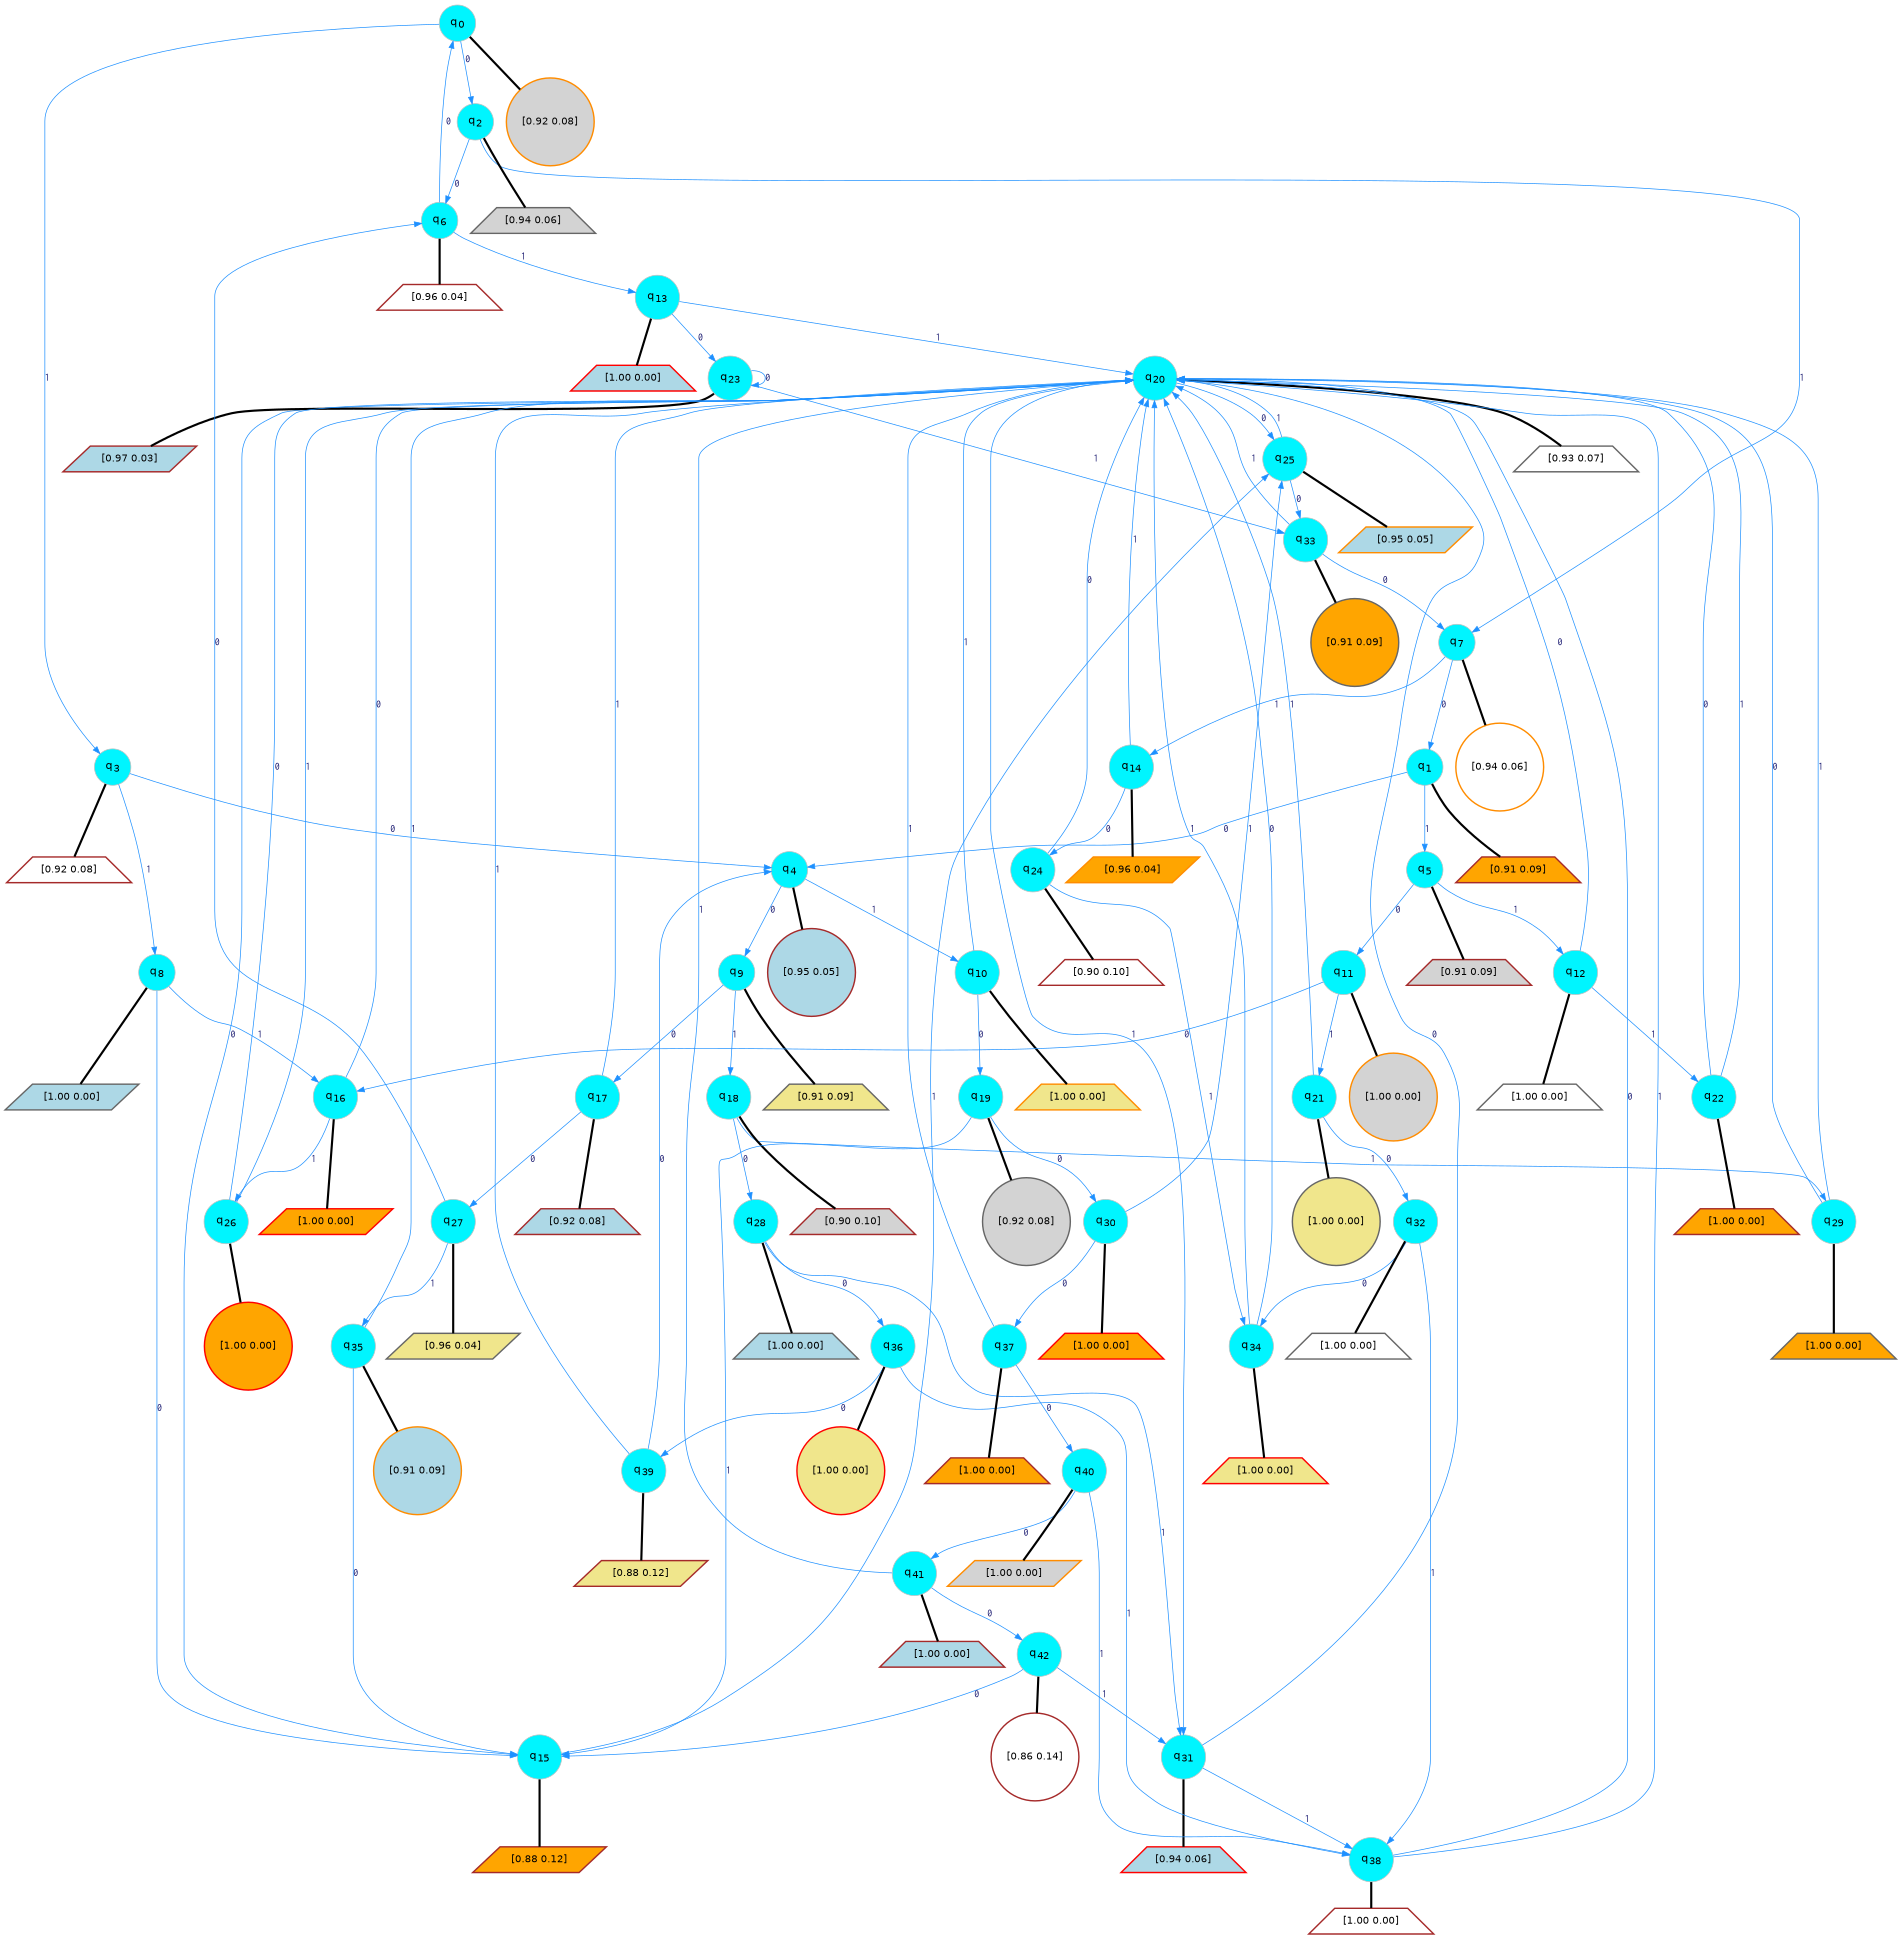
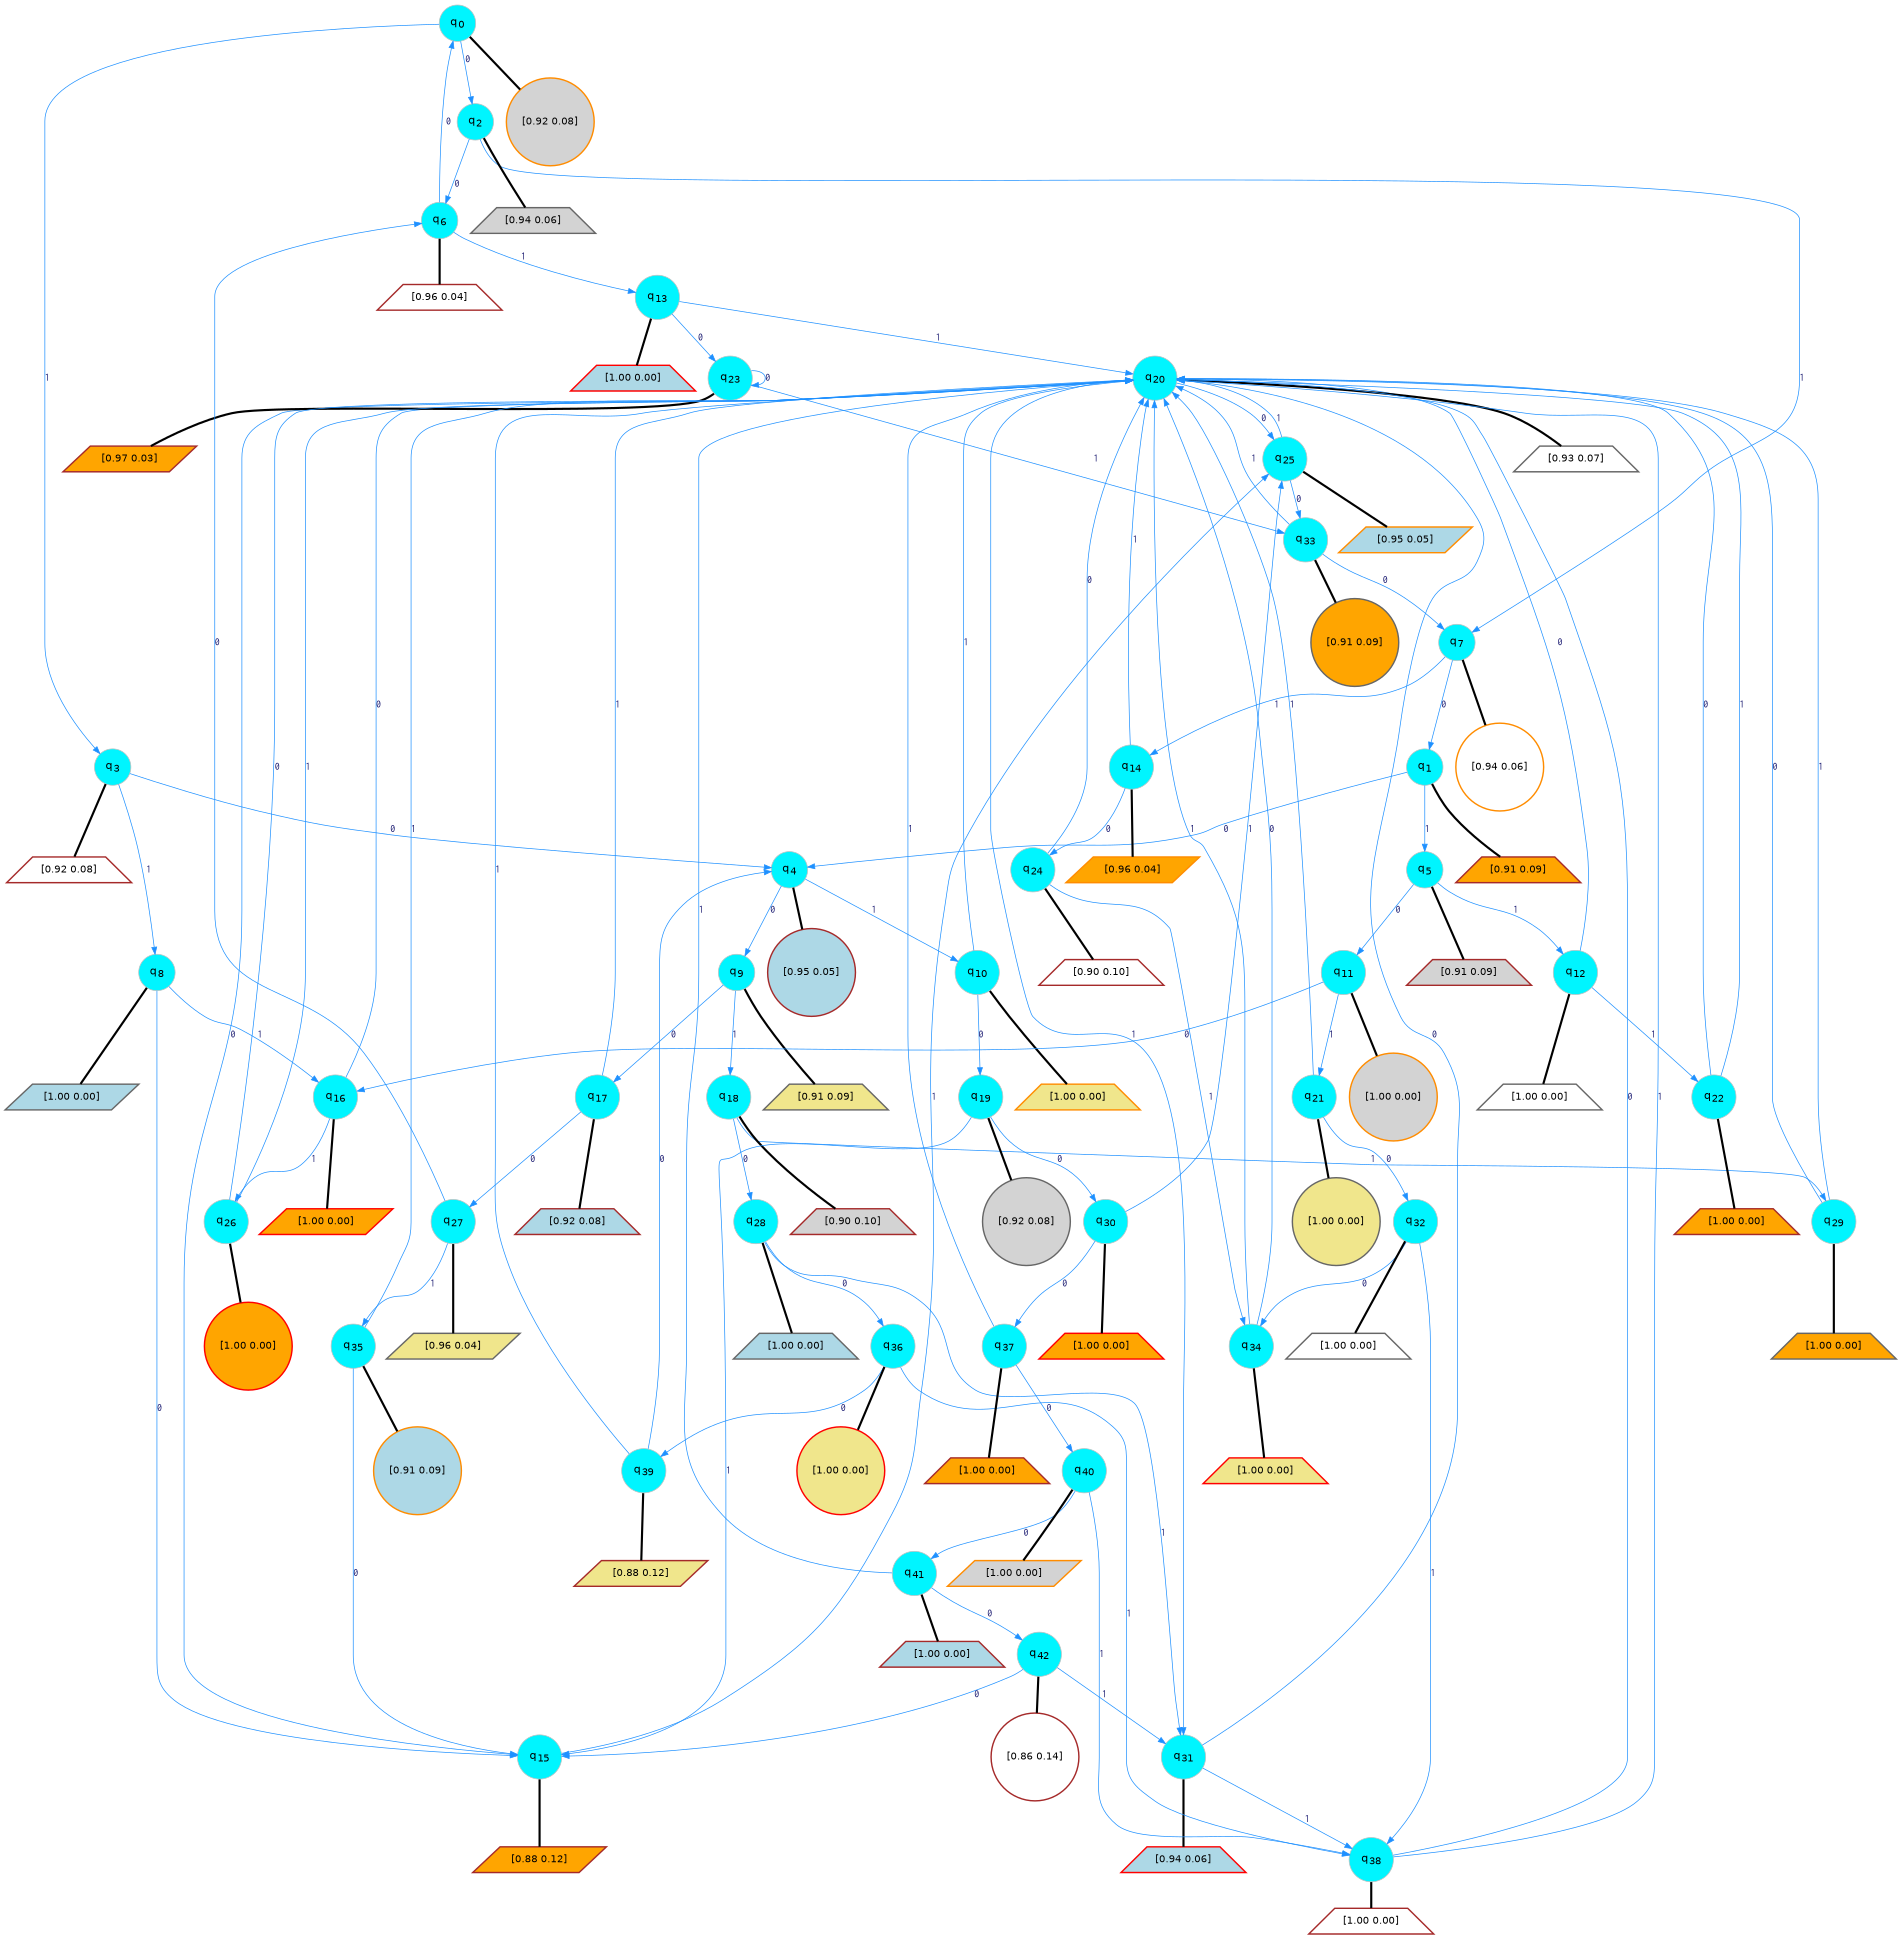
(130, 459) -> (130, 459)
